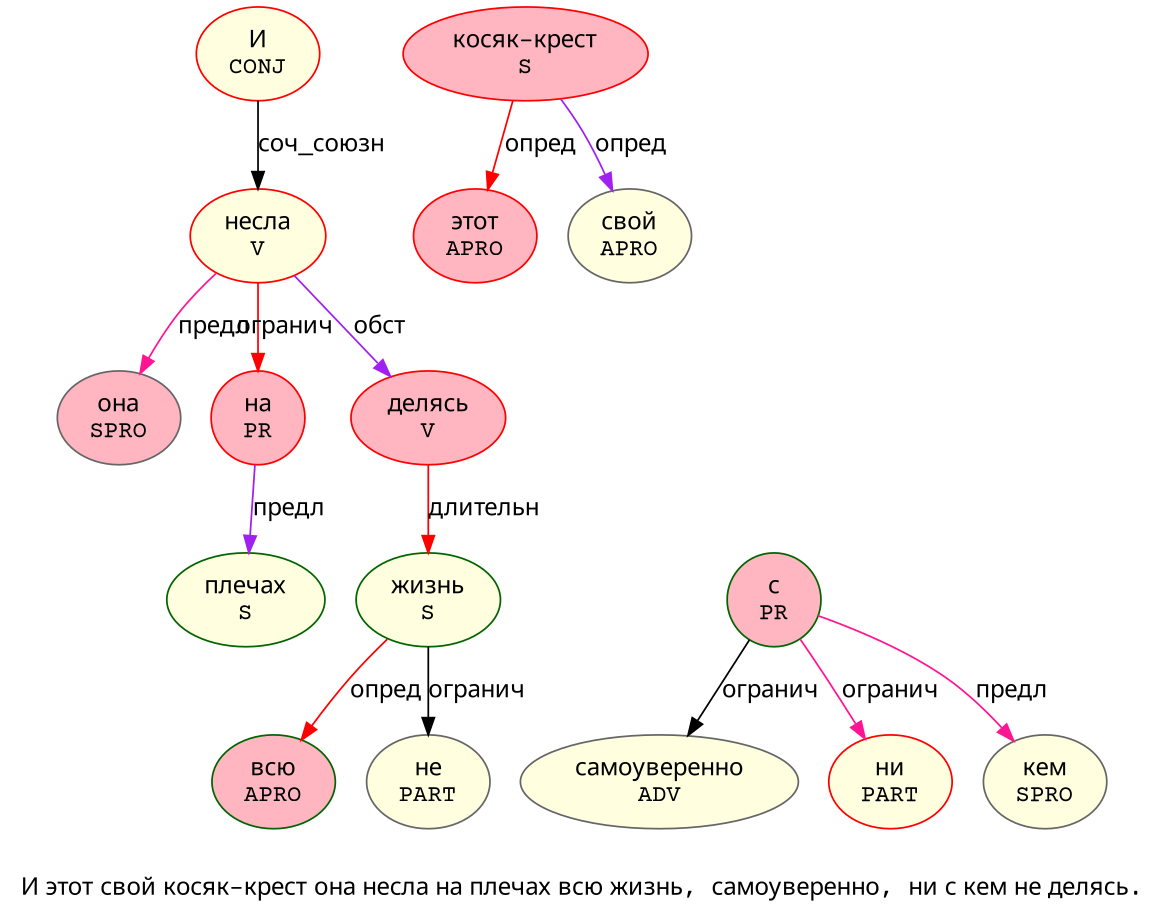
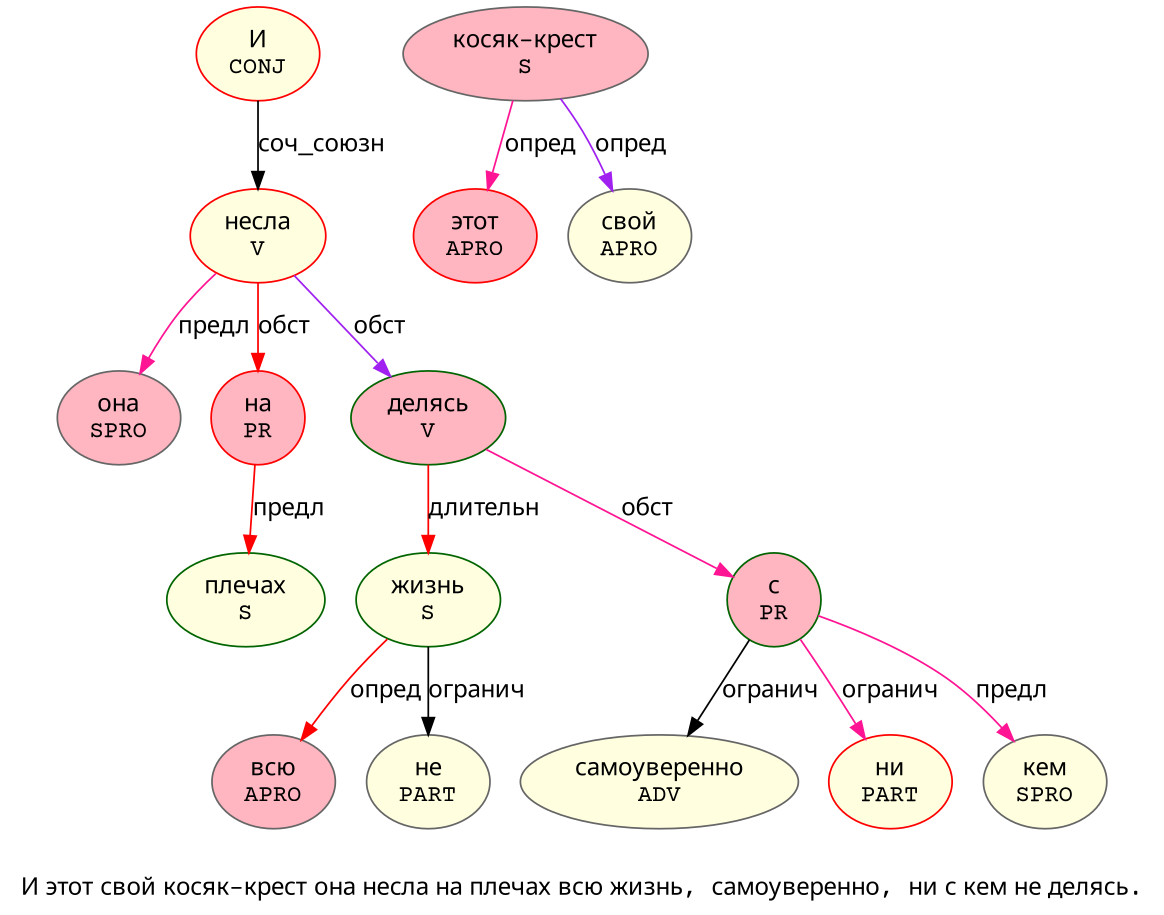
(526, 54) -> (526, 54)
(503, 136) -> (503, 136)
(285, 327) -> (285, 327)
(428, 418) -> (428, 418)
(253, 500) -> (253, 500)
none -> (601, 509)
(274, 782) -> (274, 782)
